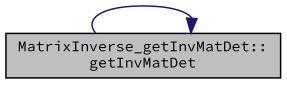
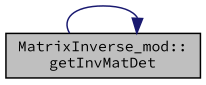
(143, 56) -> (103, 56)
